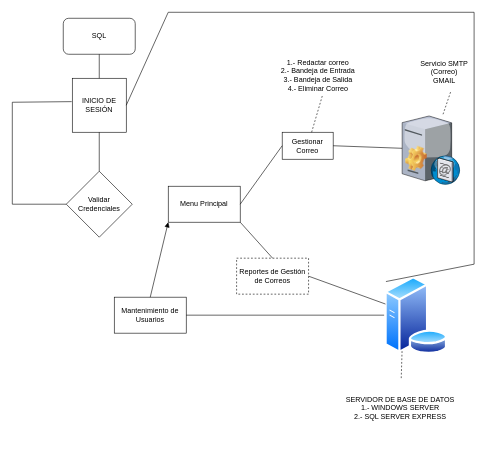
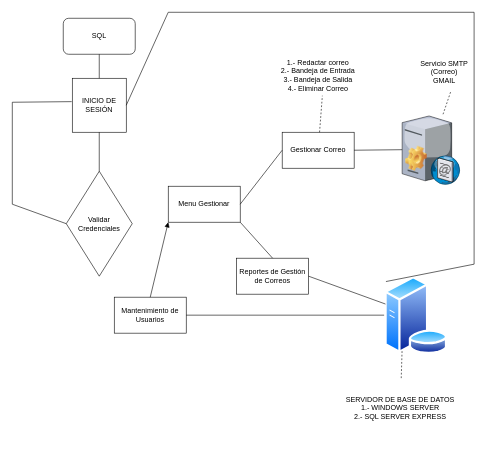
(308, 146) -> (318, 150)
(99, 204) -> (99, 224)
(204, 204) -> (204, 204)
(273, 276) -> (273, 276)
